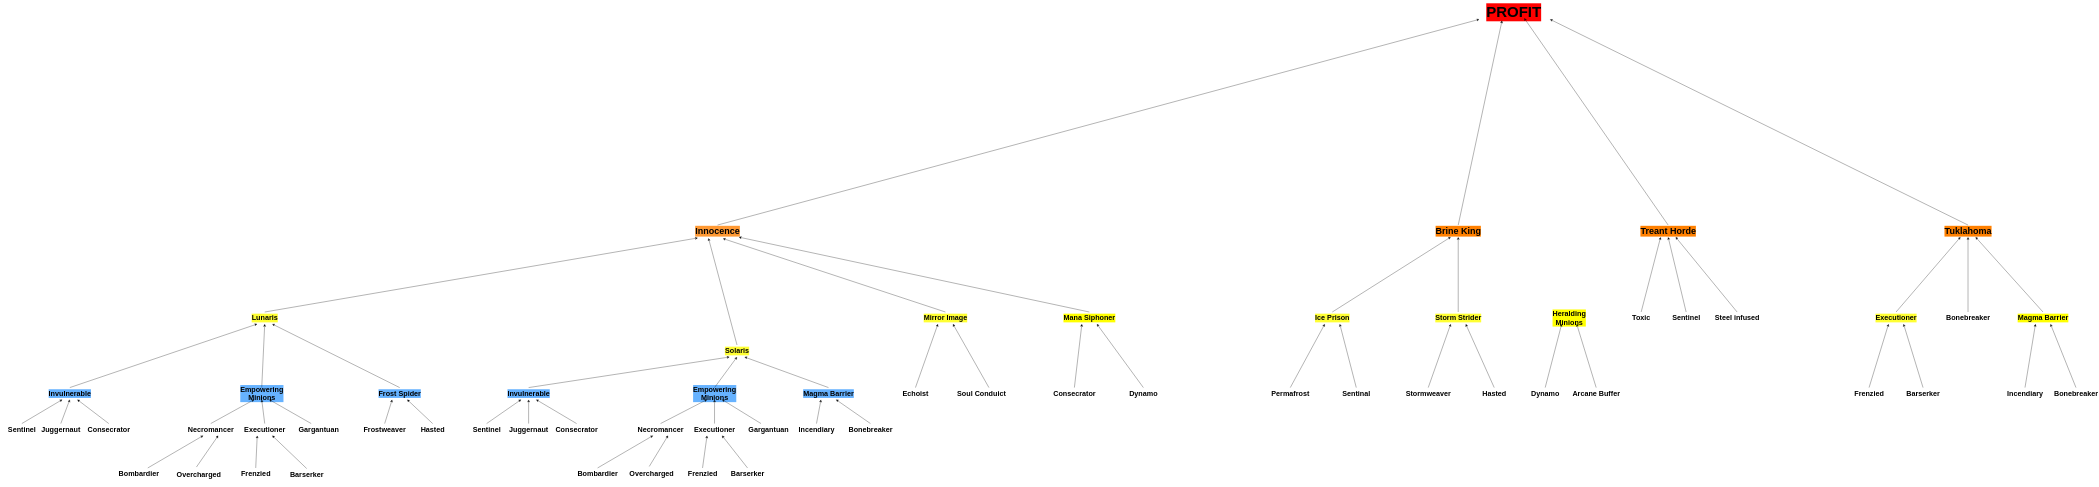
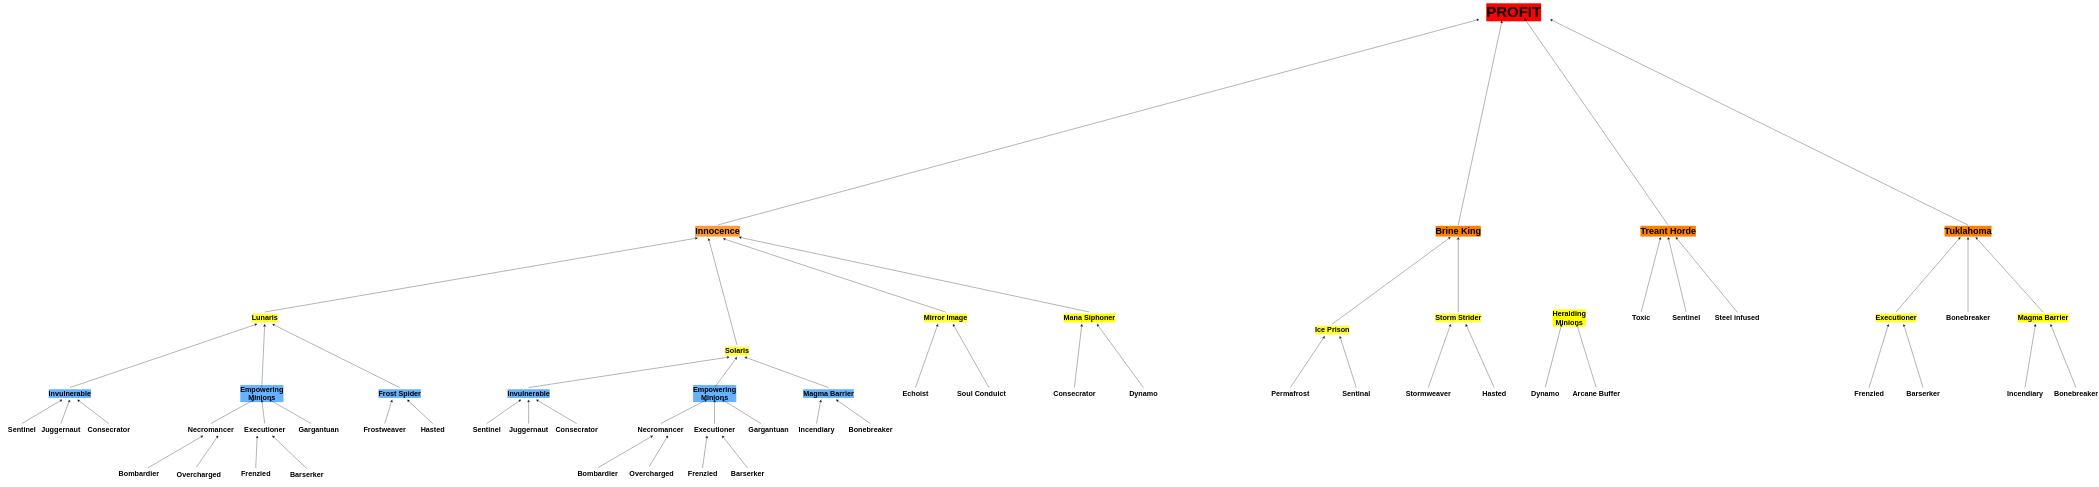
(1332, 318) -> (1332, 330)
